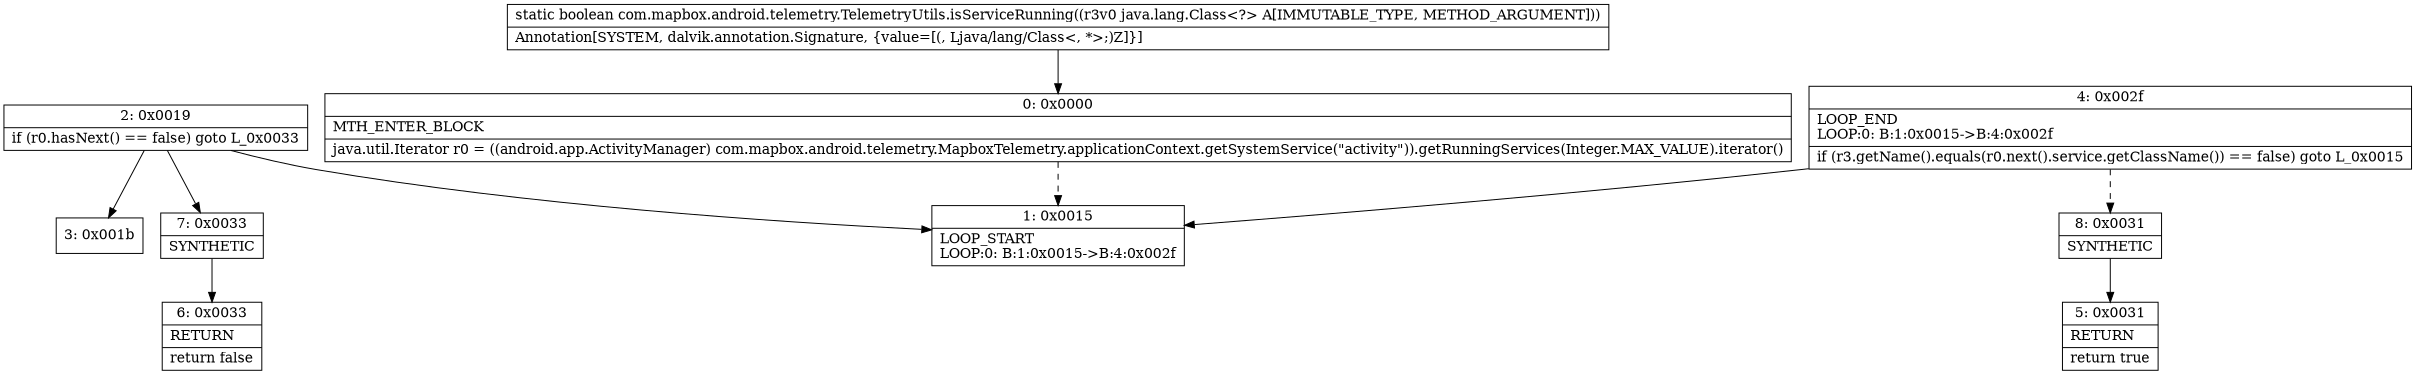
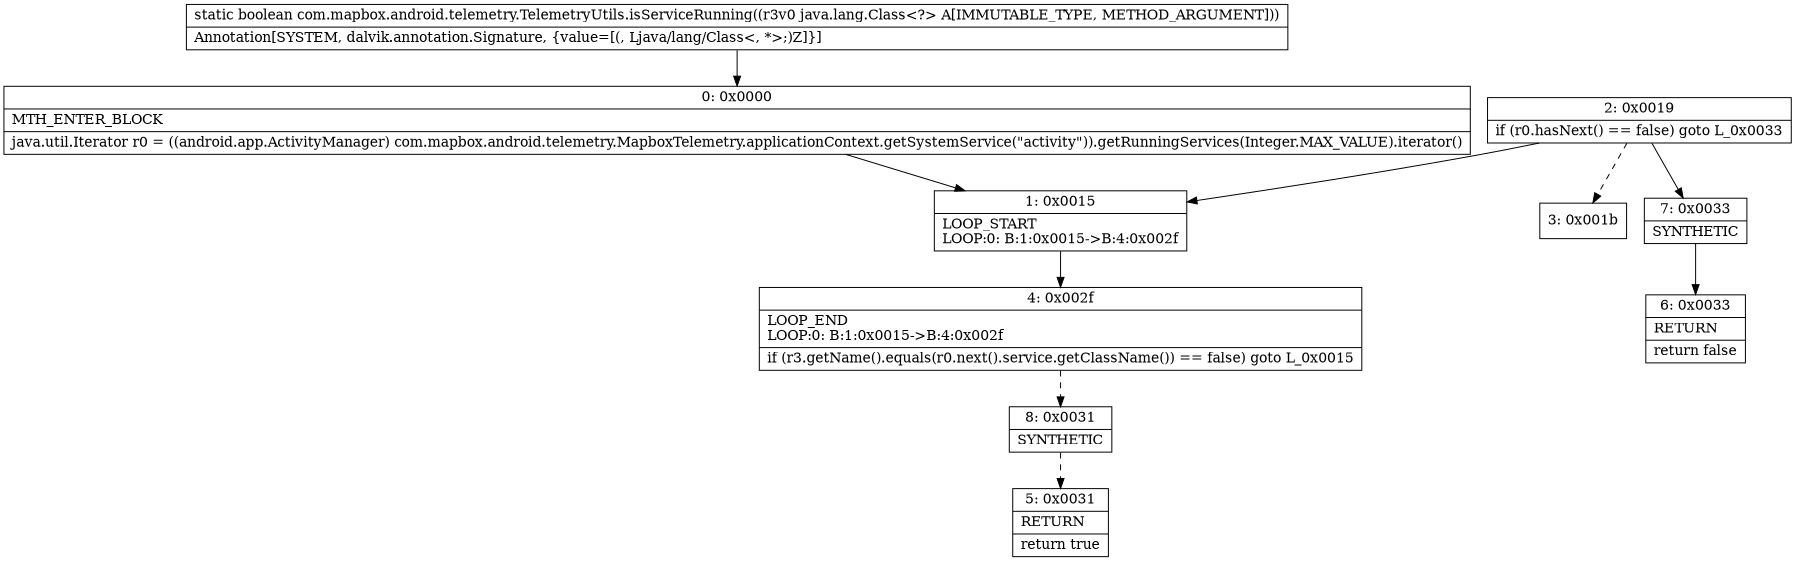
(1058, 179) -> (900, 171)
(129, 180) -> (1612, 169)
(1502, 199) -> (1061, 264)
(2110, 275) -> (1061, 465)
